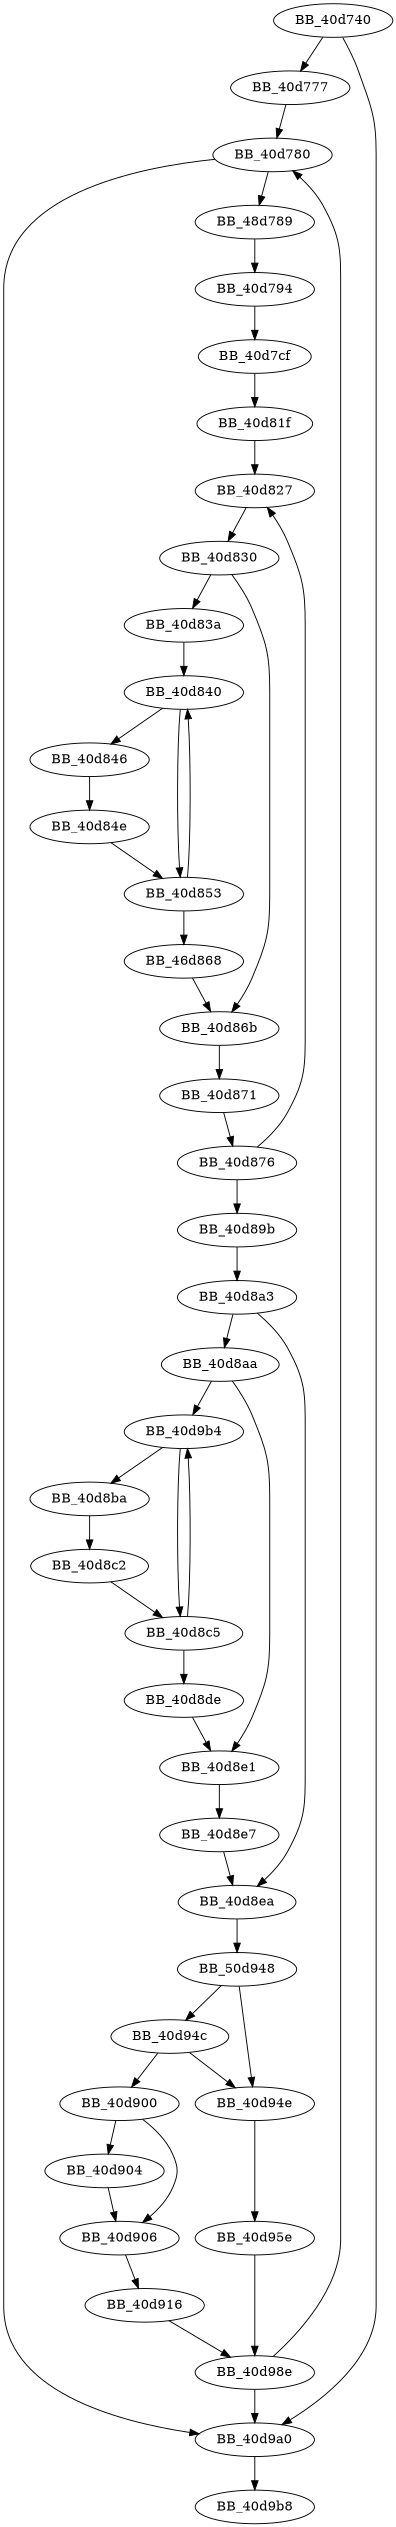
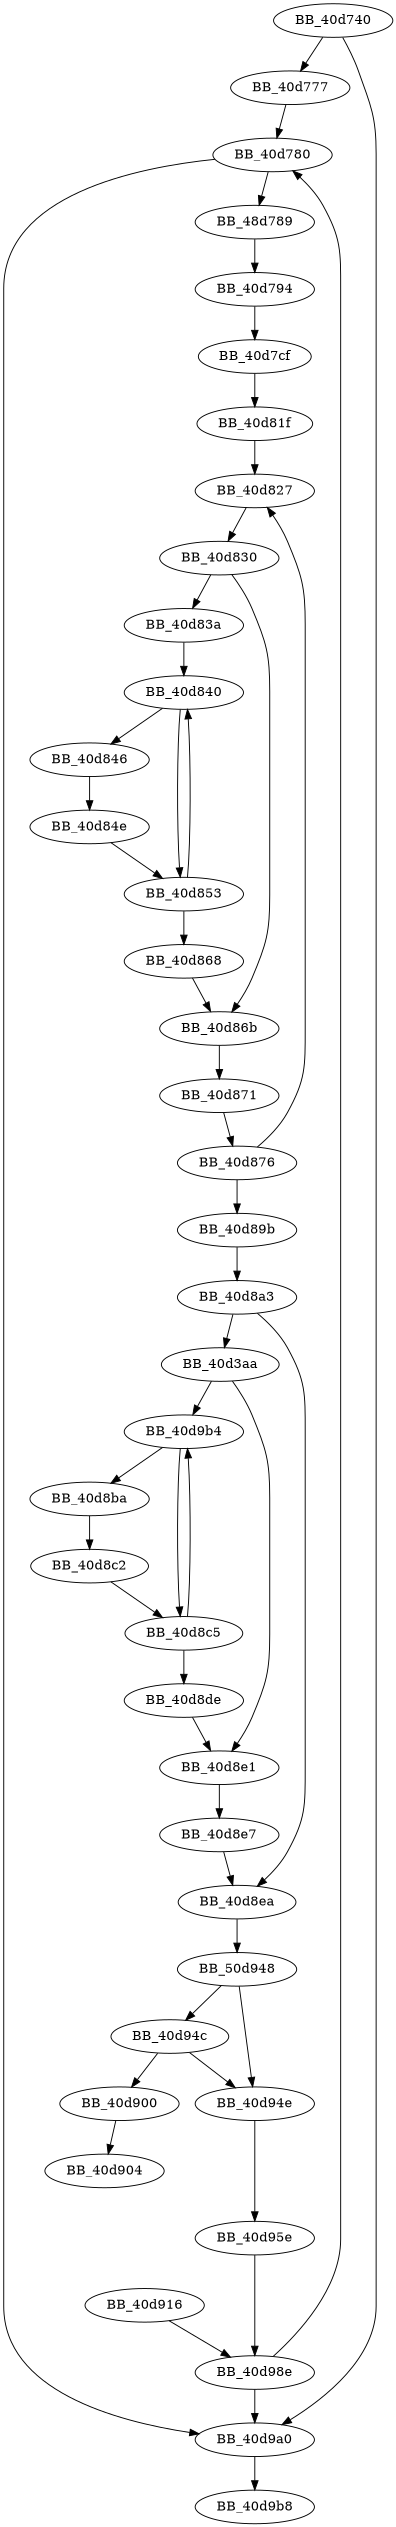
(184, 961) -> (184, 961)
(220, 1365) -> (220, 1365)
(119, 2238) -> none
